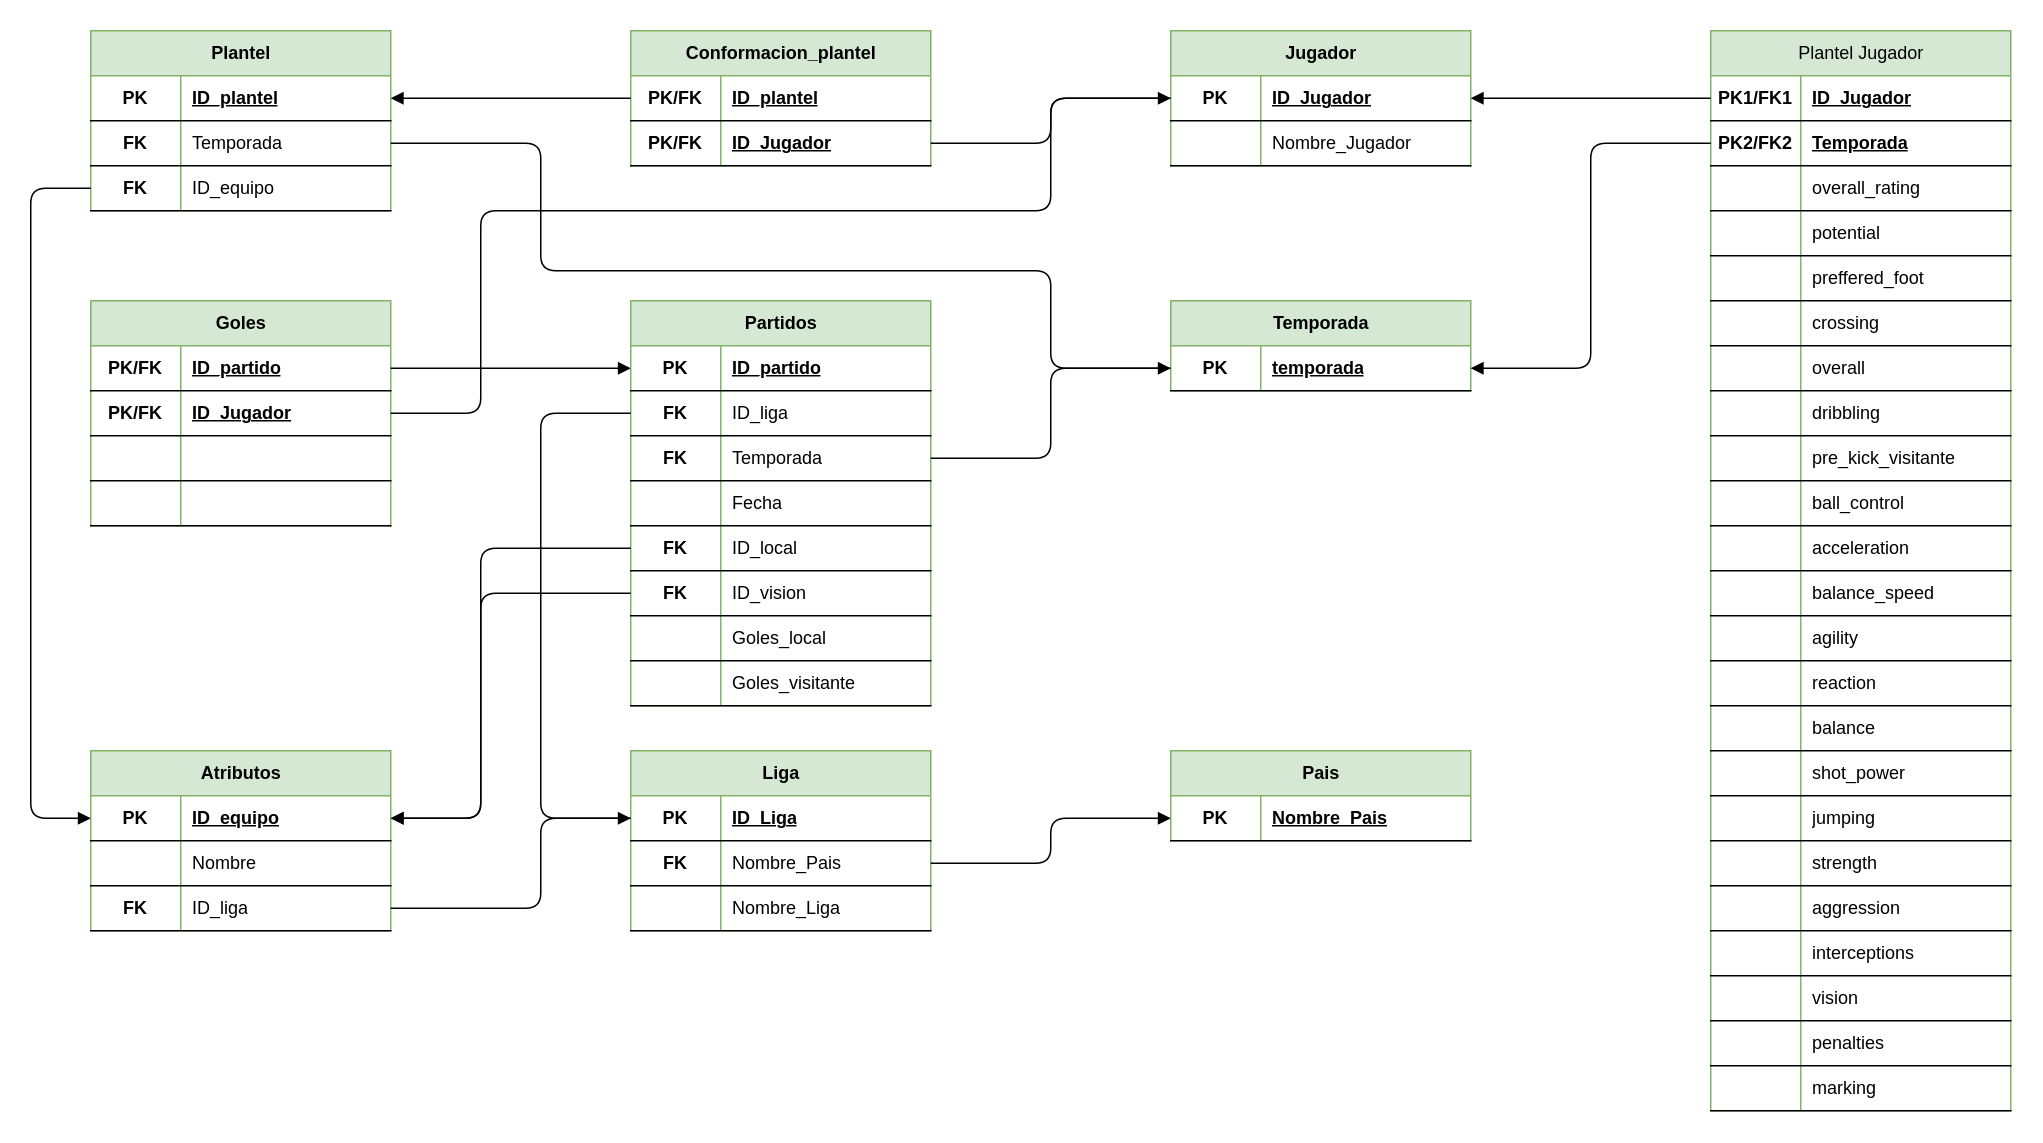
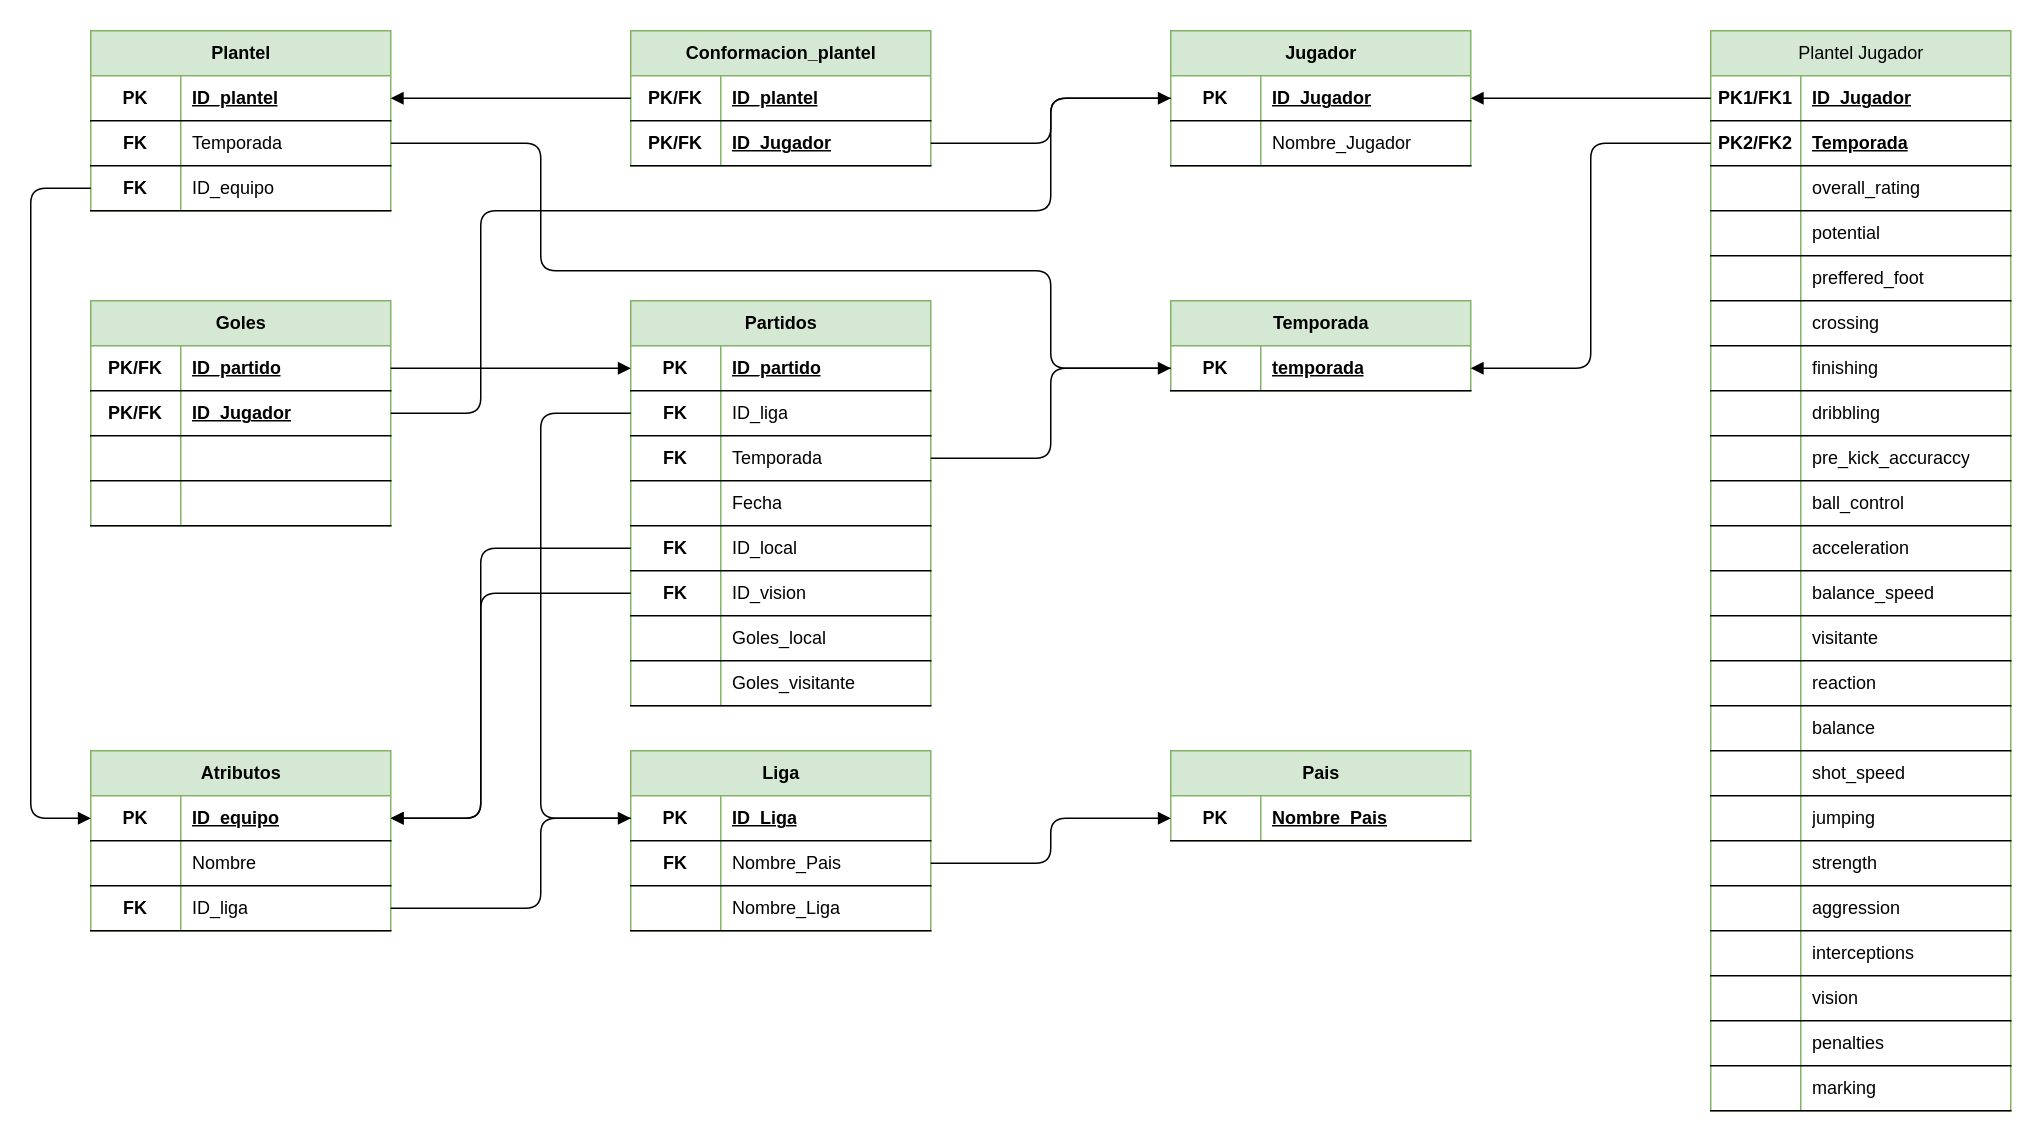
(1843, 368) -> (1851, 368)
(1896, 458) -> (1901, 458)
(1841, 638) -> (1853, 638)
(1863, 773) -> (1863, 773)
